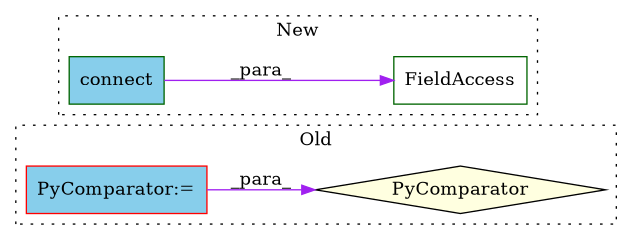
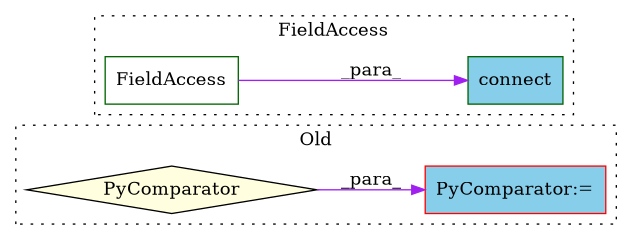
(298, 31) -> (334, 31)
(272, 80) -> (346, 80)
(254, 190) -> (364, 190)
